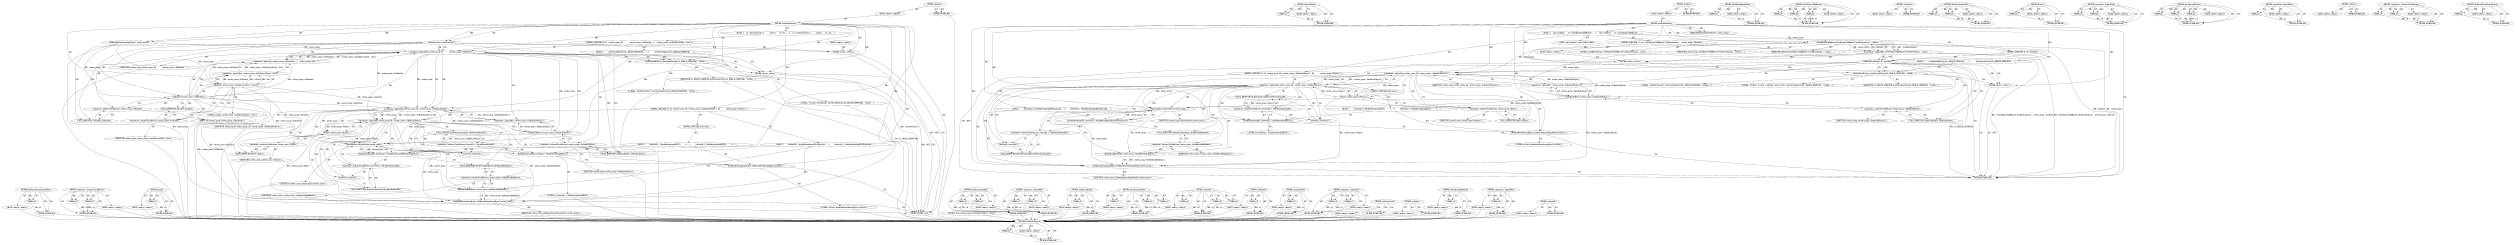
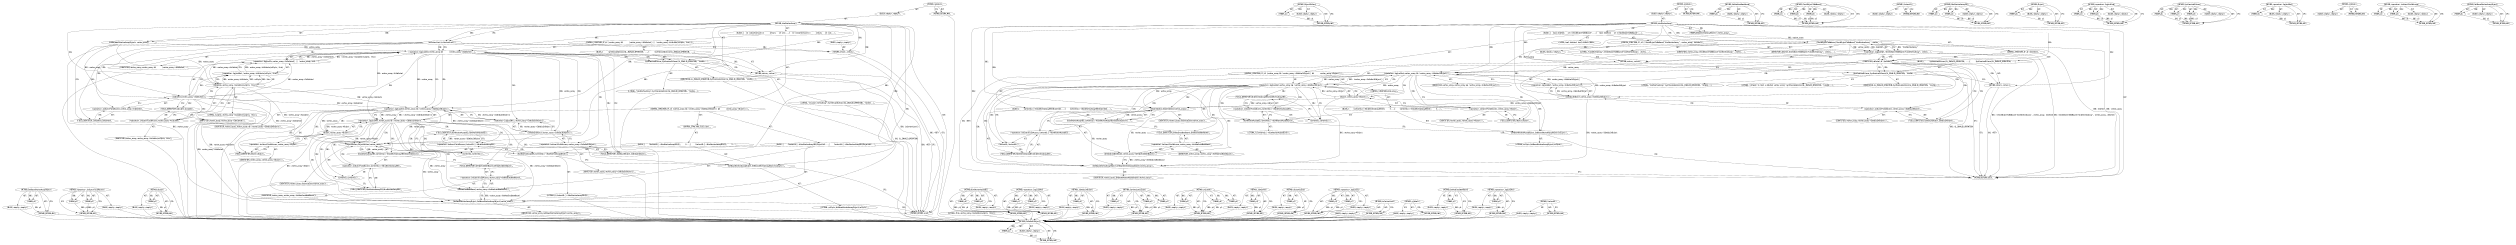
(203, 89) -> (209, 90)
